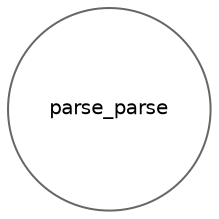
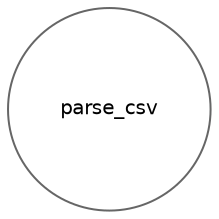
(109, 109) -> (109, 109)
